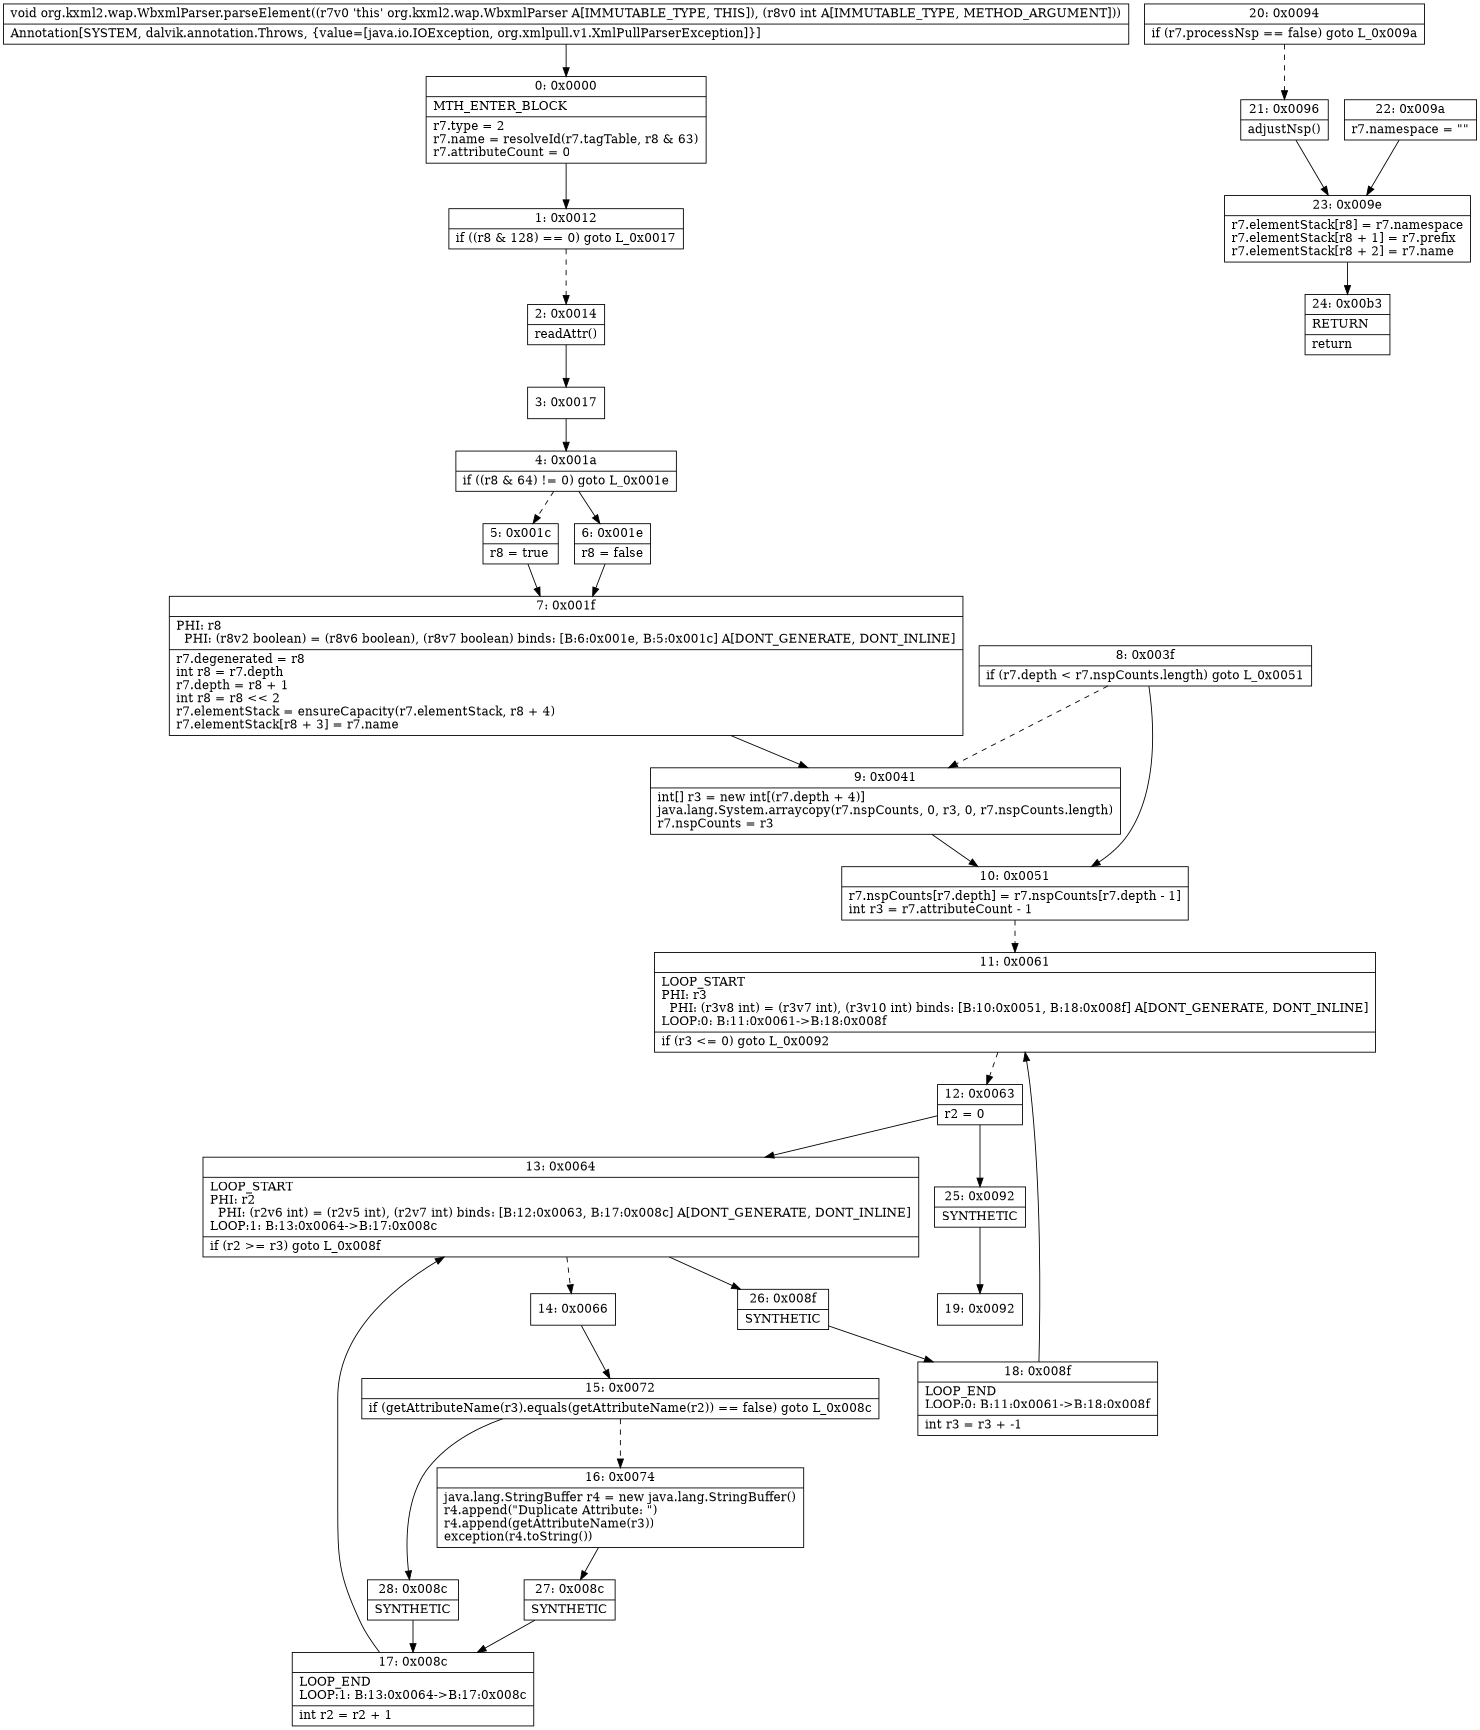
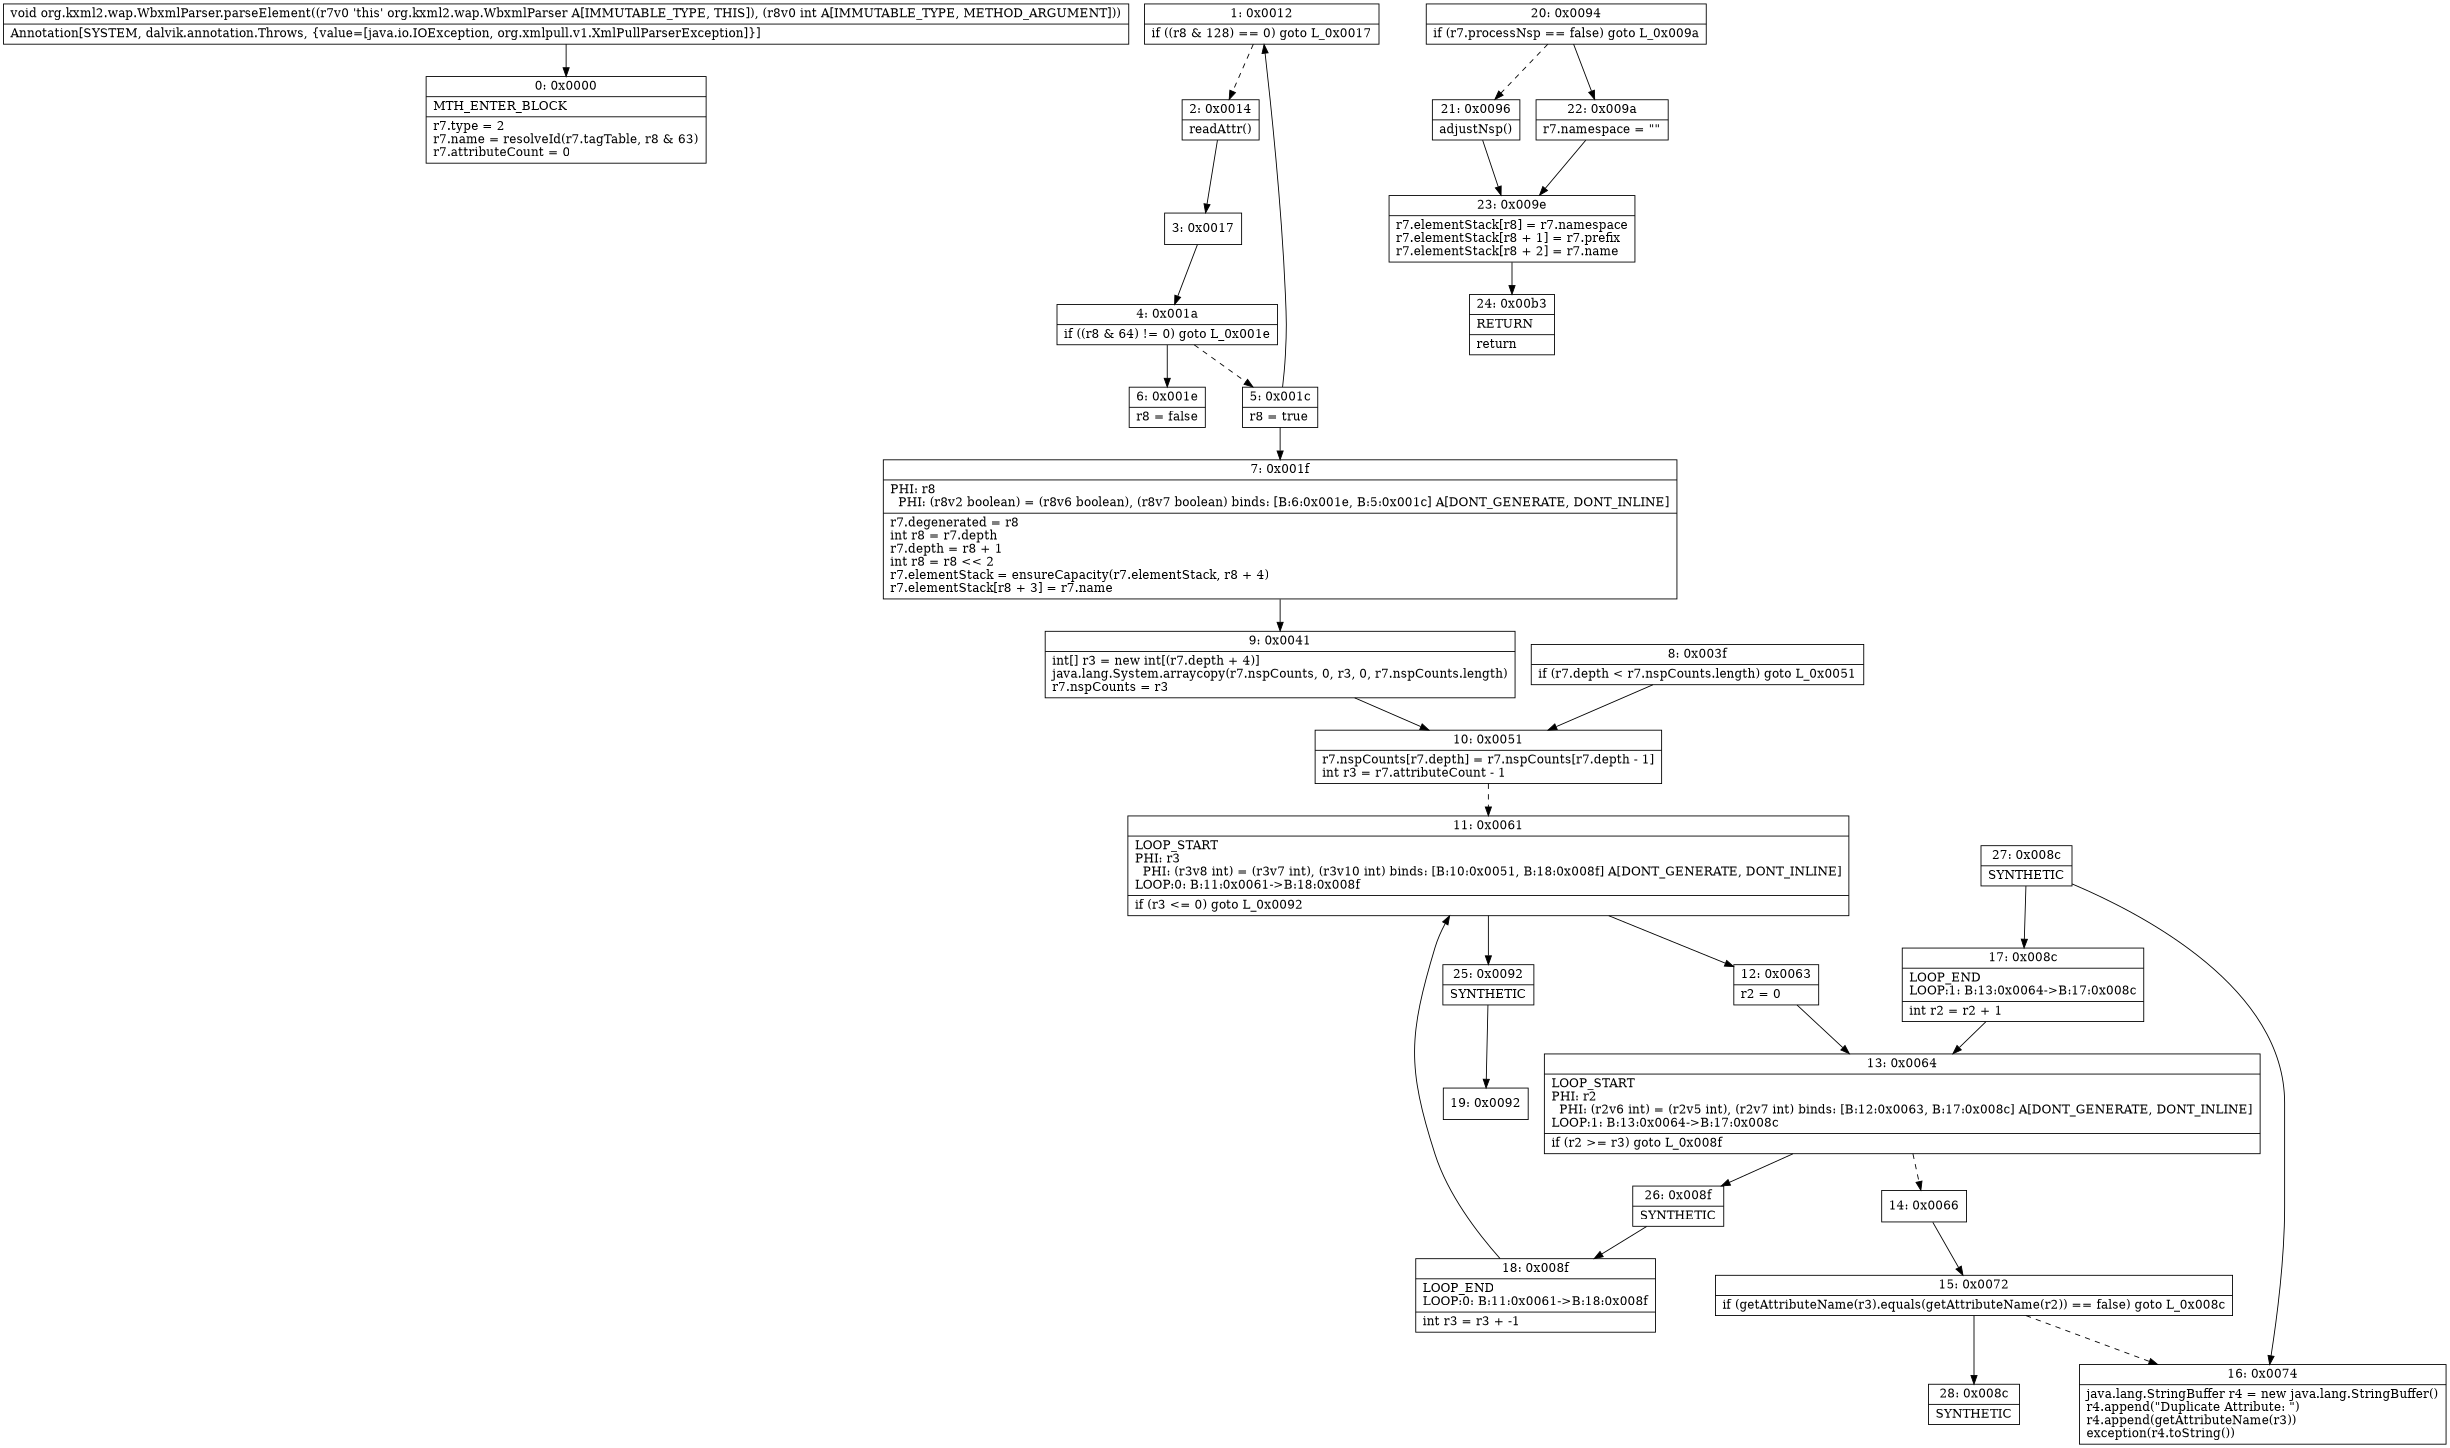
none -> (1583, 68)
(566, 182) -> (1281, 220)
(600, 576) -> none
(1032, 725) -> none
(994, 1064) -> (1667, 939)
(980, 1151) -> (1488, 936)
(592, 1560) -> (2280, 1069)
(413, 1632) -> none
